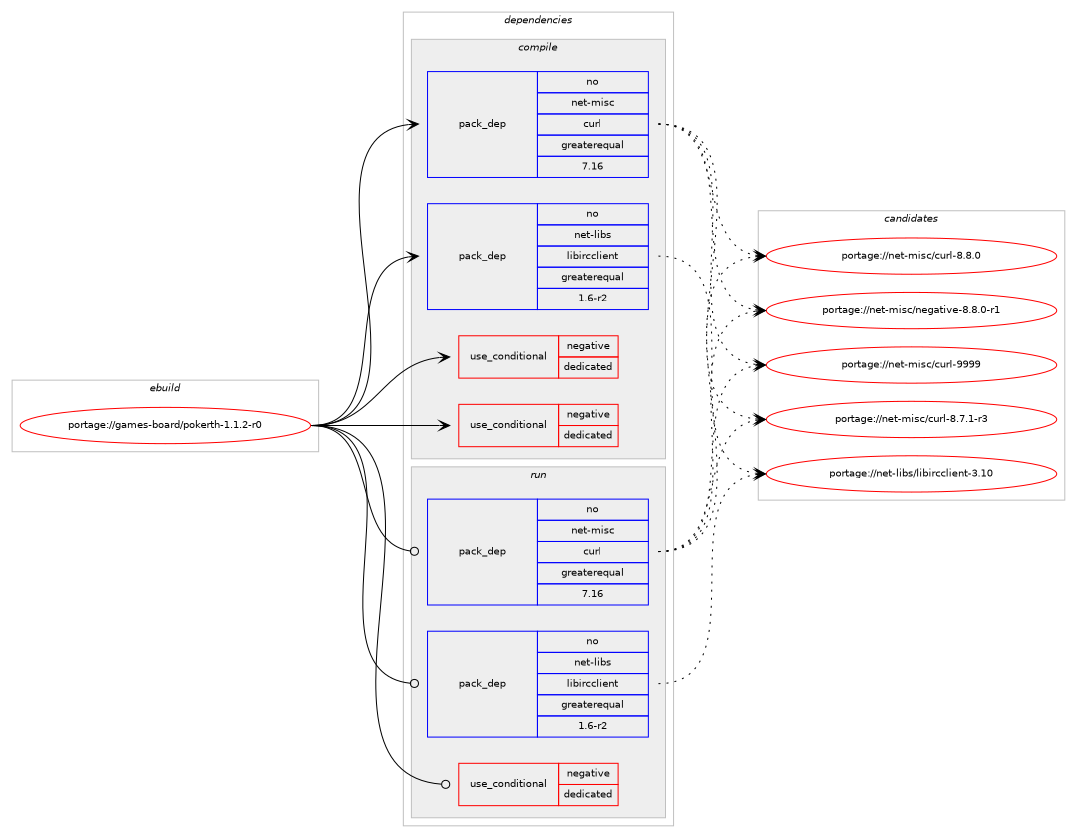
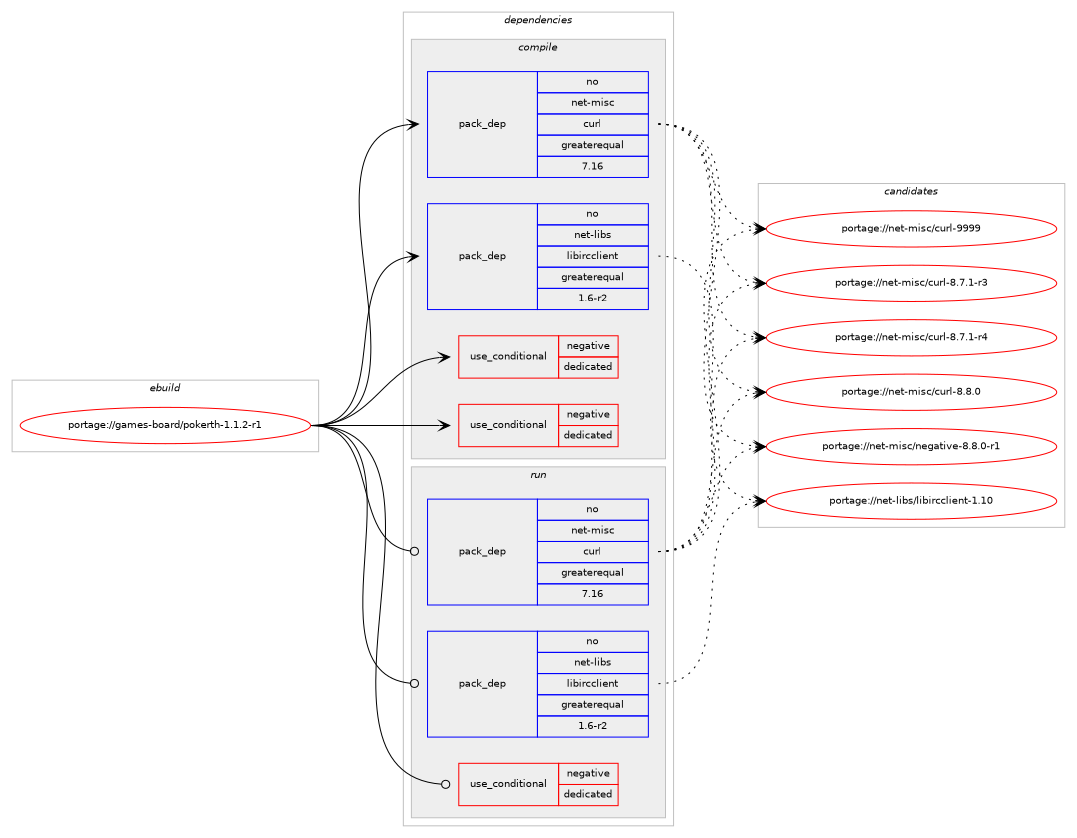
none -> (912, 338)
(165, 426) -> (165, 426)
(912, 474) -> (912, 501)
